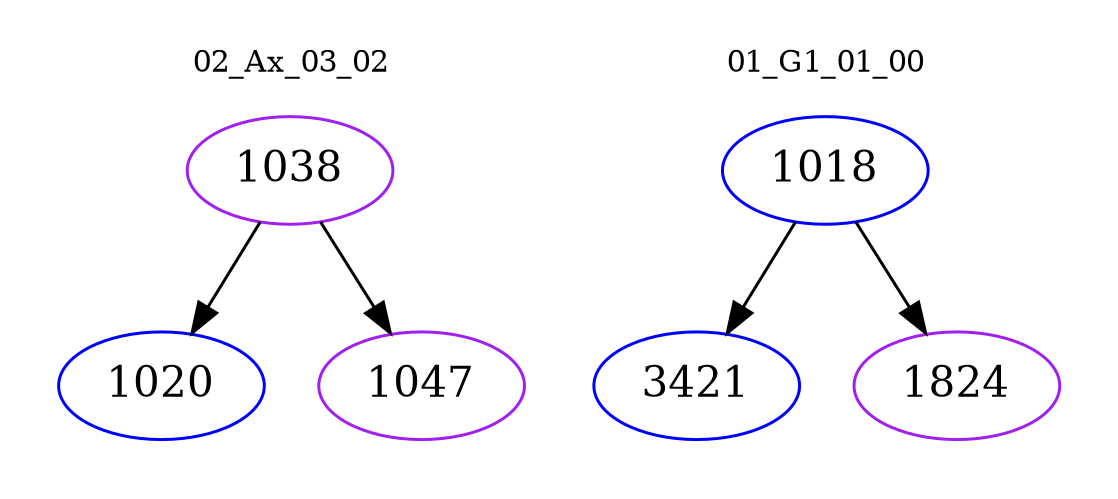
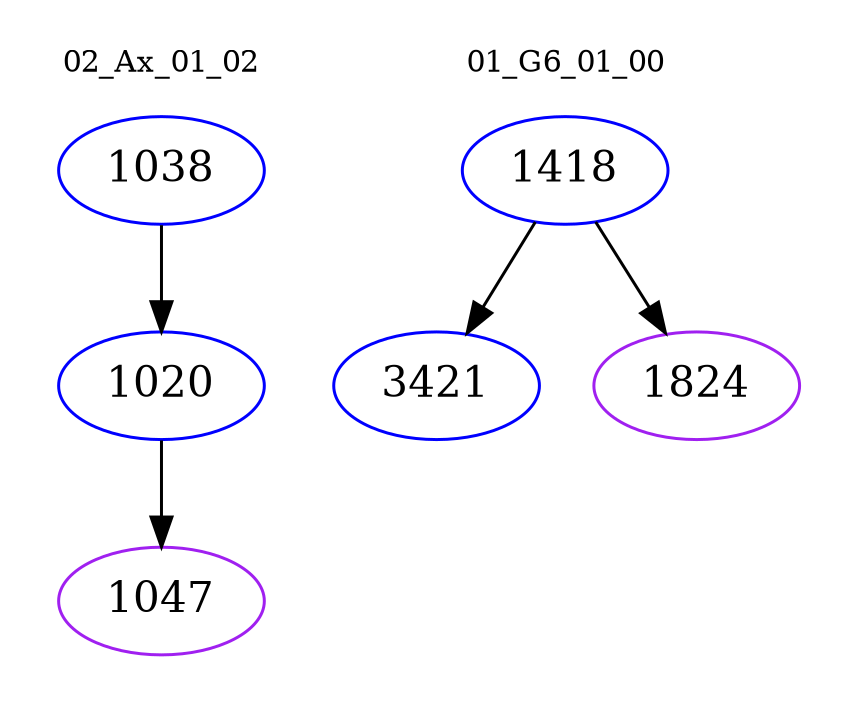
(292, 64) -> (161, 64)
(827, 64) -> (567, 64)
(290, 170) -> (161, 170)
(825, 170) -> (565, 170)
(347, 265) -> (161, 479)
